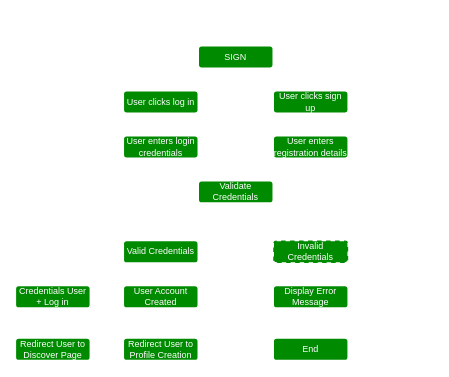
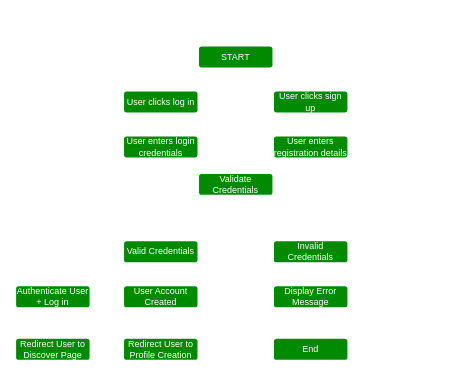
(236, 57) -> (236, 57)
(236, 192) -> (236, 184)
(311, 252) -> (311, 252)
(53, 297) -> (53, 297)
